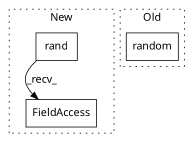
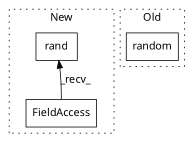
(26, 76) -> (61, 84)
